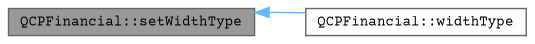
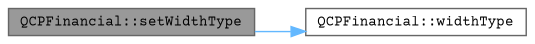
(287, 12) -> (273, 32)
